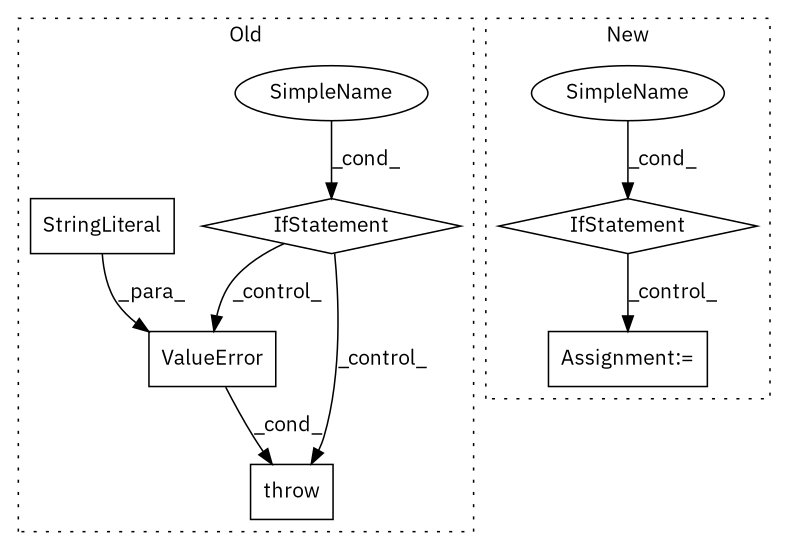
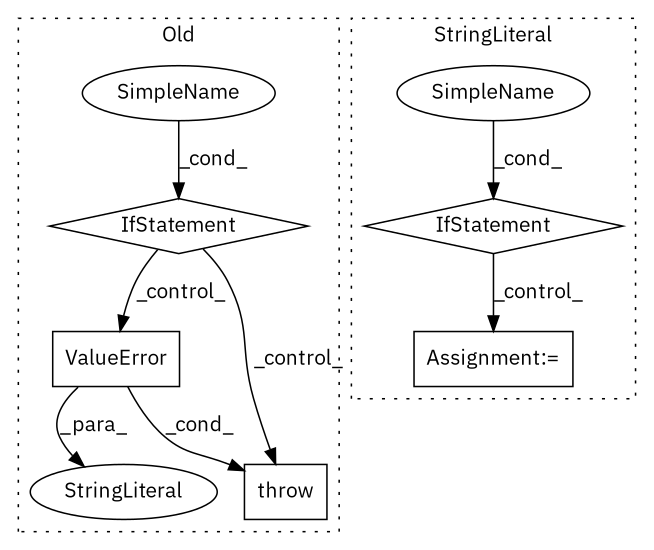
(628, 36) -> (493, 36)
(102, 226) -> (124, 492)
(111, 292) -> (57, 420)
